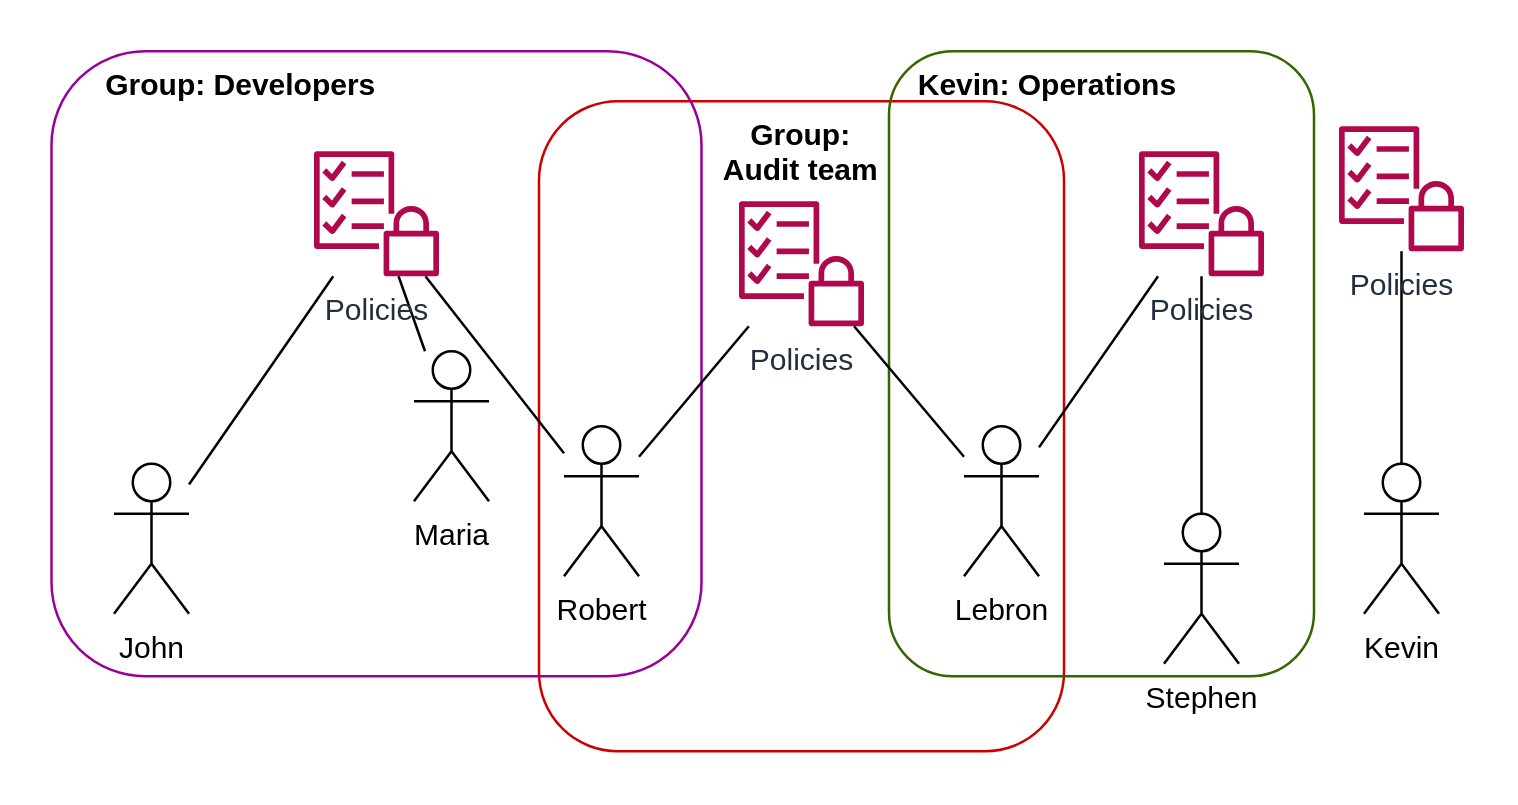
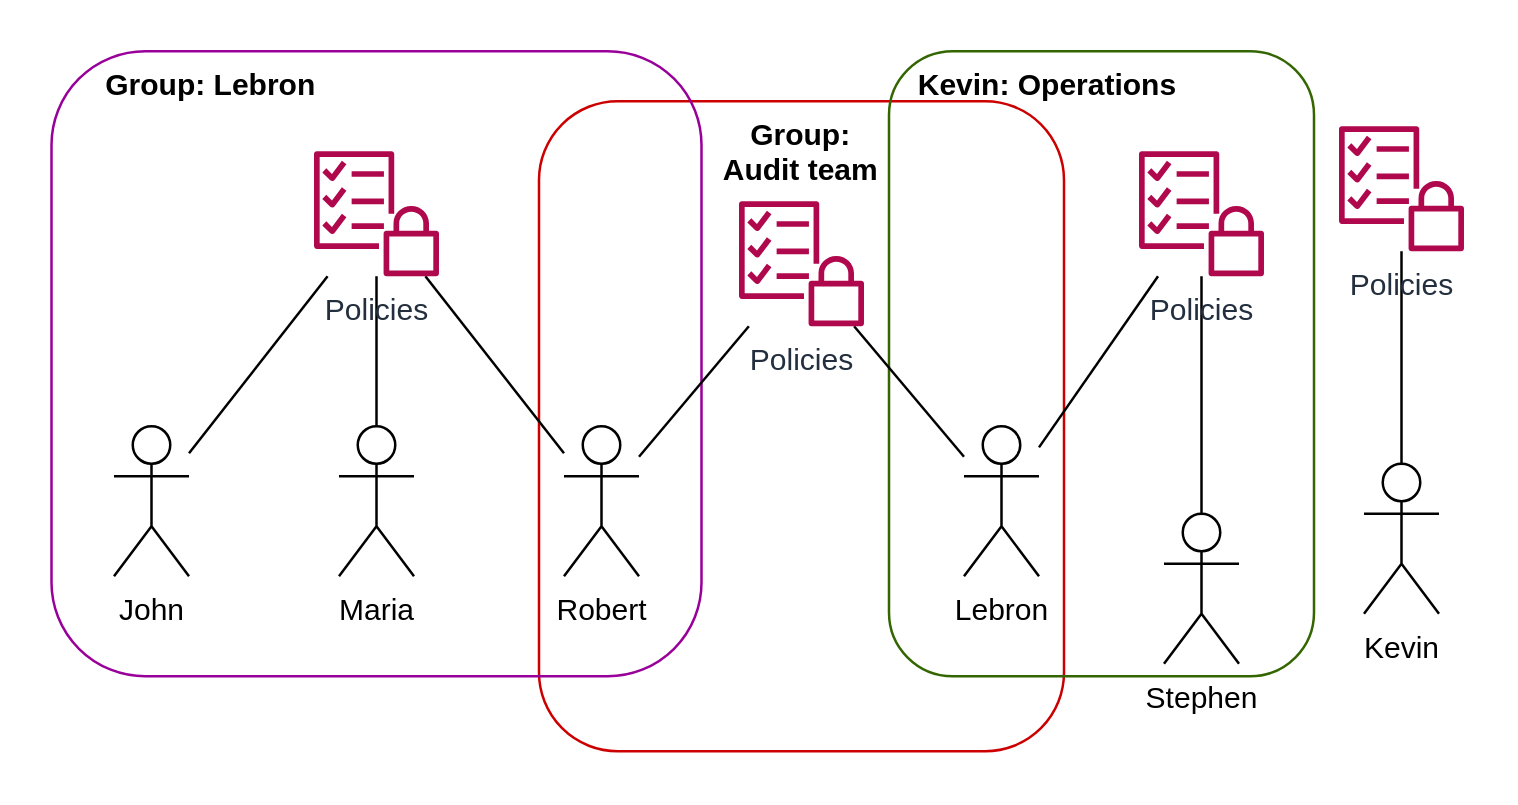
(237, 87) -> (208, 87)
(451, 426) -> (376, 501)
(151, 539) -> (151, 501)
